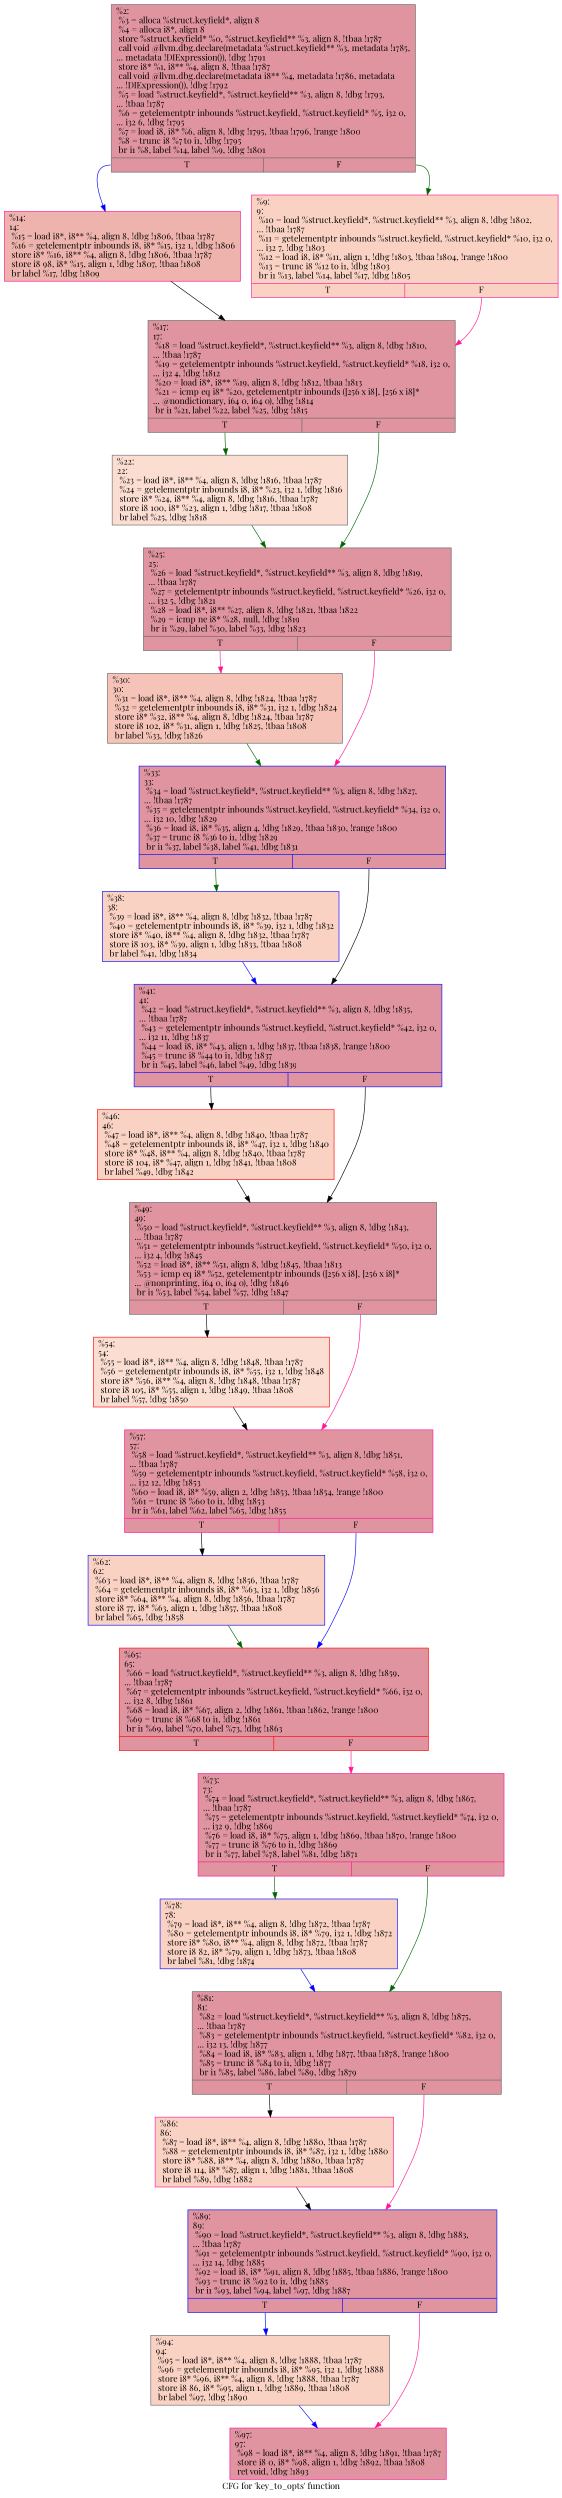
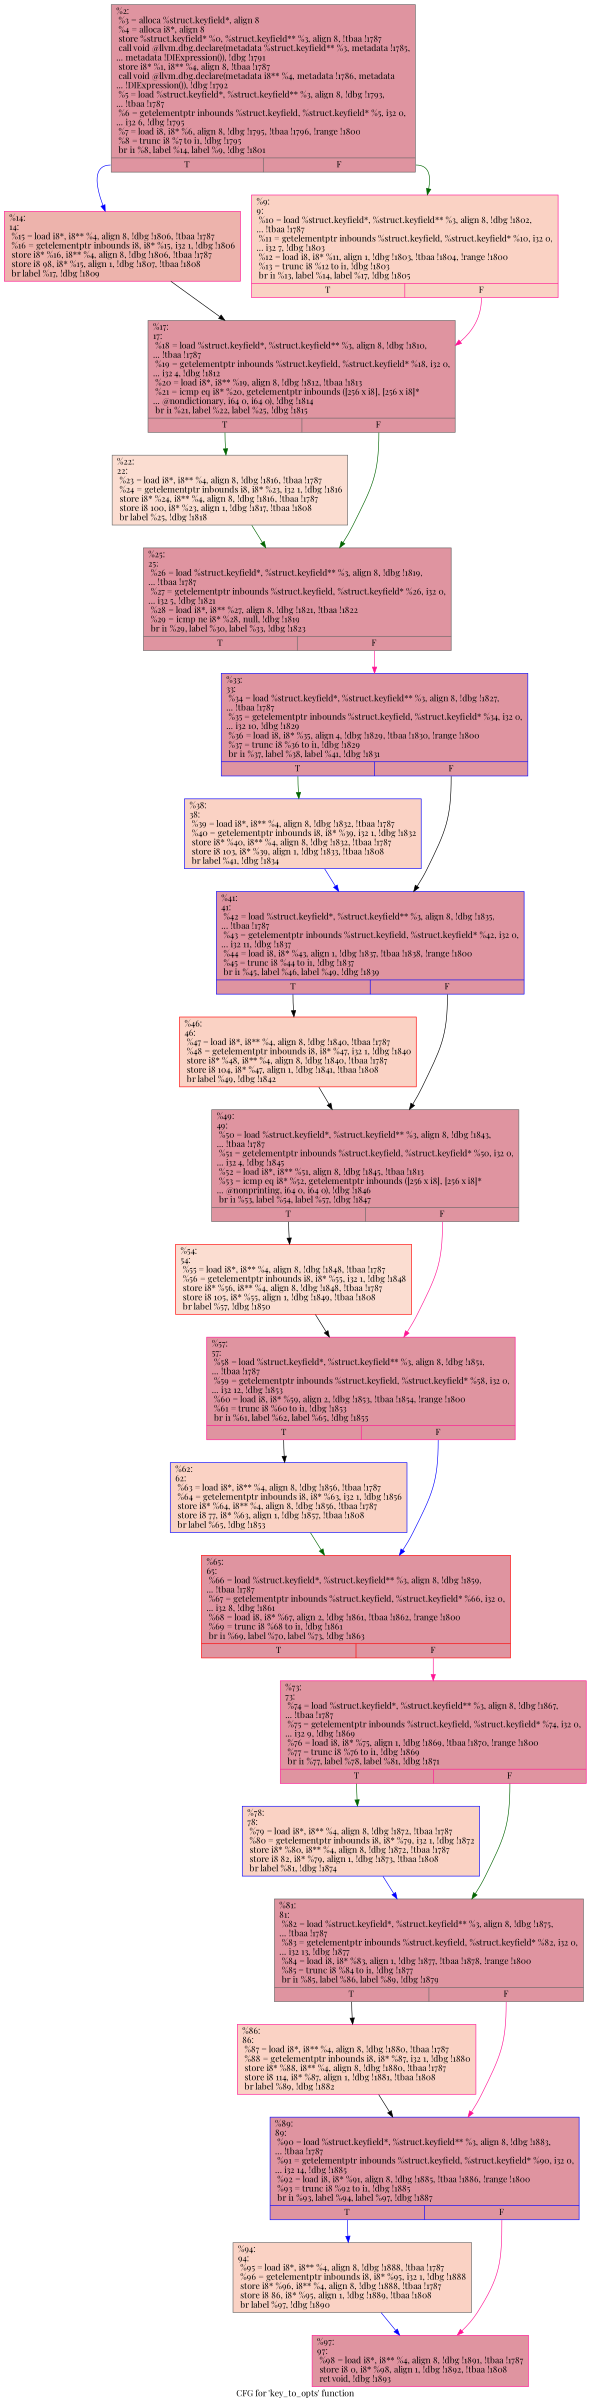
(225, 708) -> none
(139, 1618) -> (220, 1525)
